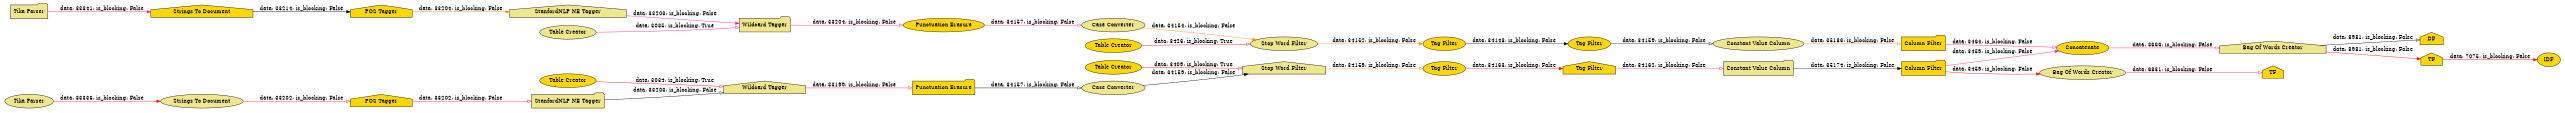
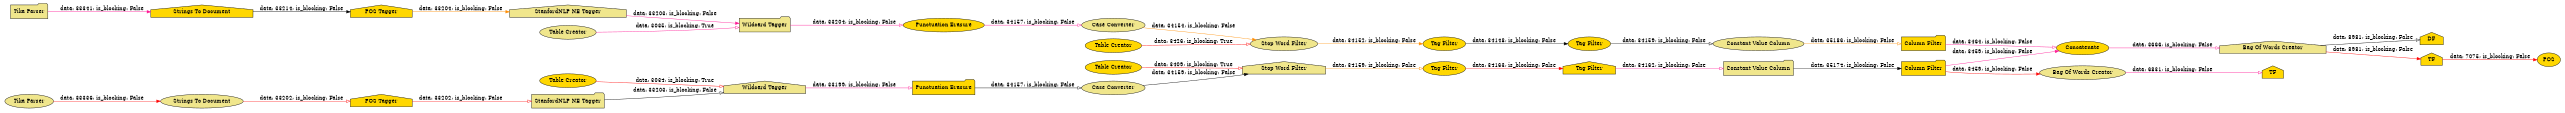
(2549, 60) -> (2549, 60)
